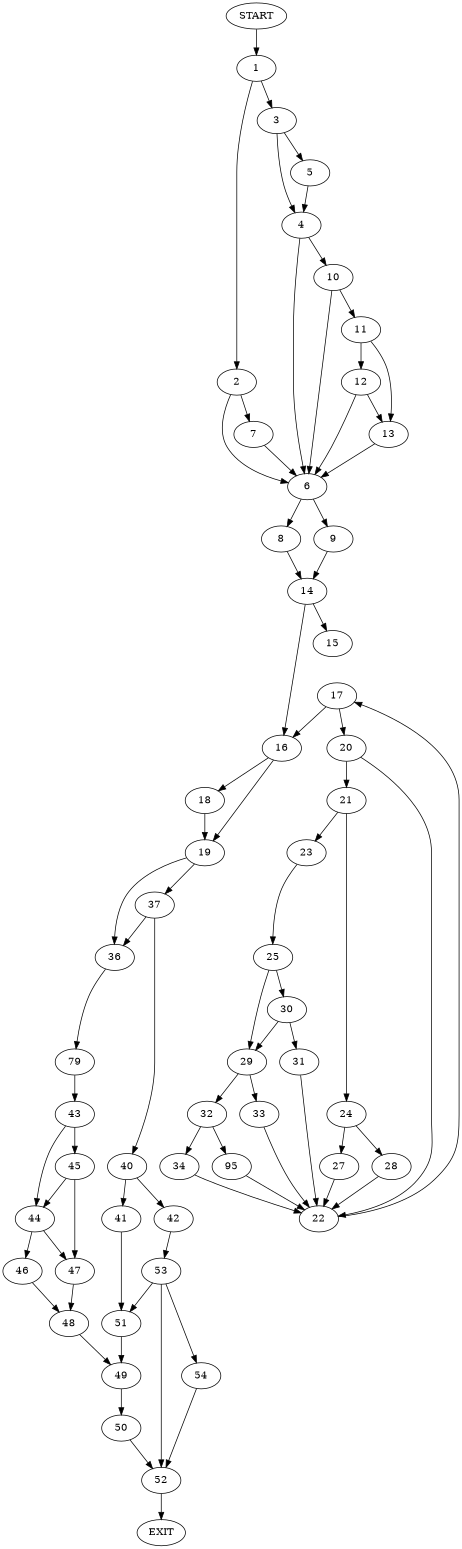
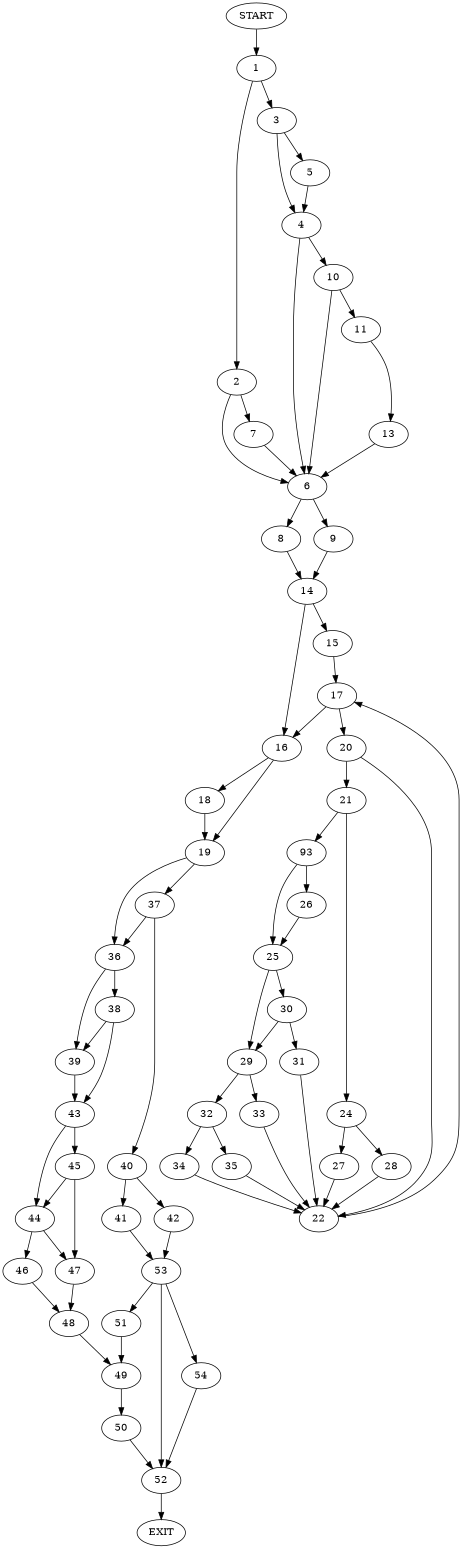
(361, 382) -> none
none -> (335, 666)
(307, 853) -> (307, 853)
none -> (307, 905)
none -> (115, 1010)
(75, 1062) -> (75, 1062)
(232, 1167) -> (232, 1167)
(121, 1267) -> (139, 1242)
